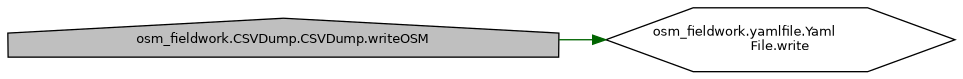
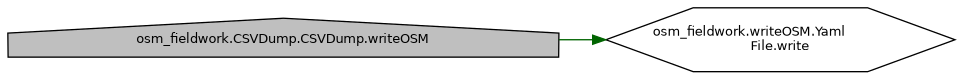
(780, 40) -> (780, 40)
